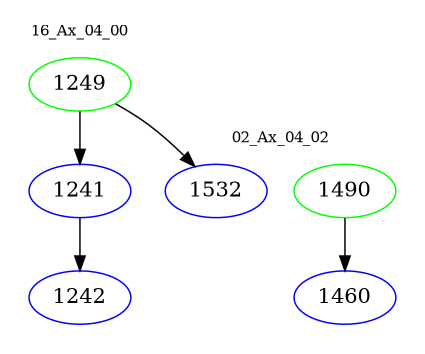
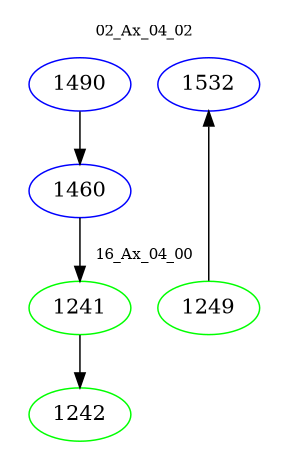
(80, 130) -> (80, 250)
(80, 191) -> (80, 308)
(345, 191) -> (80, 84)
(80, 298) -> (80, 415)
